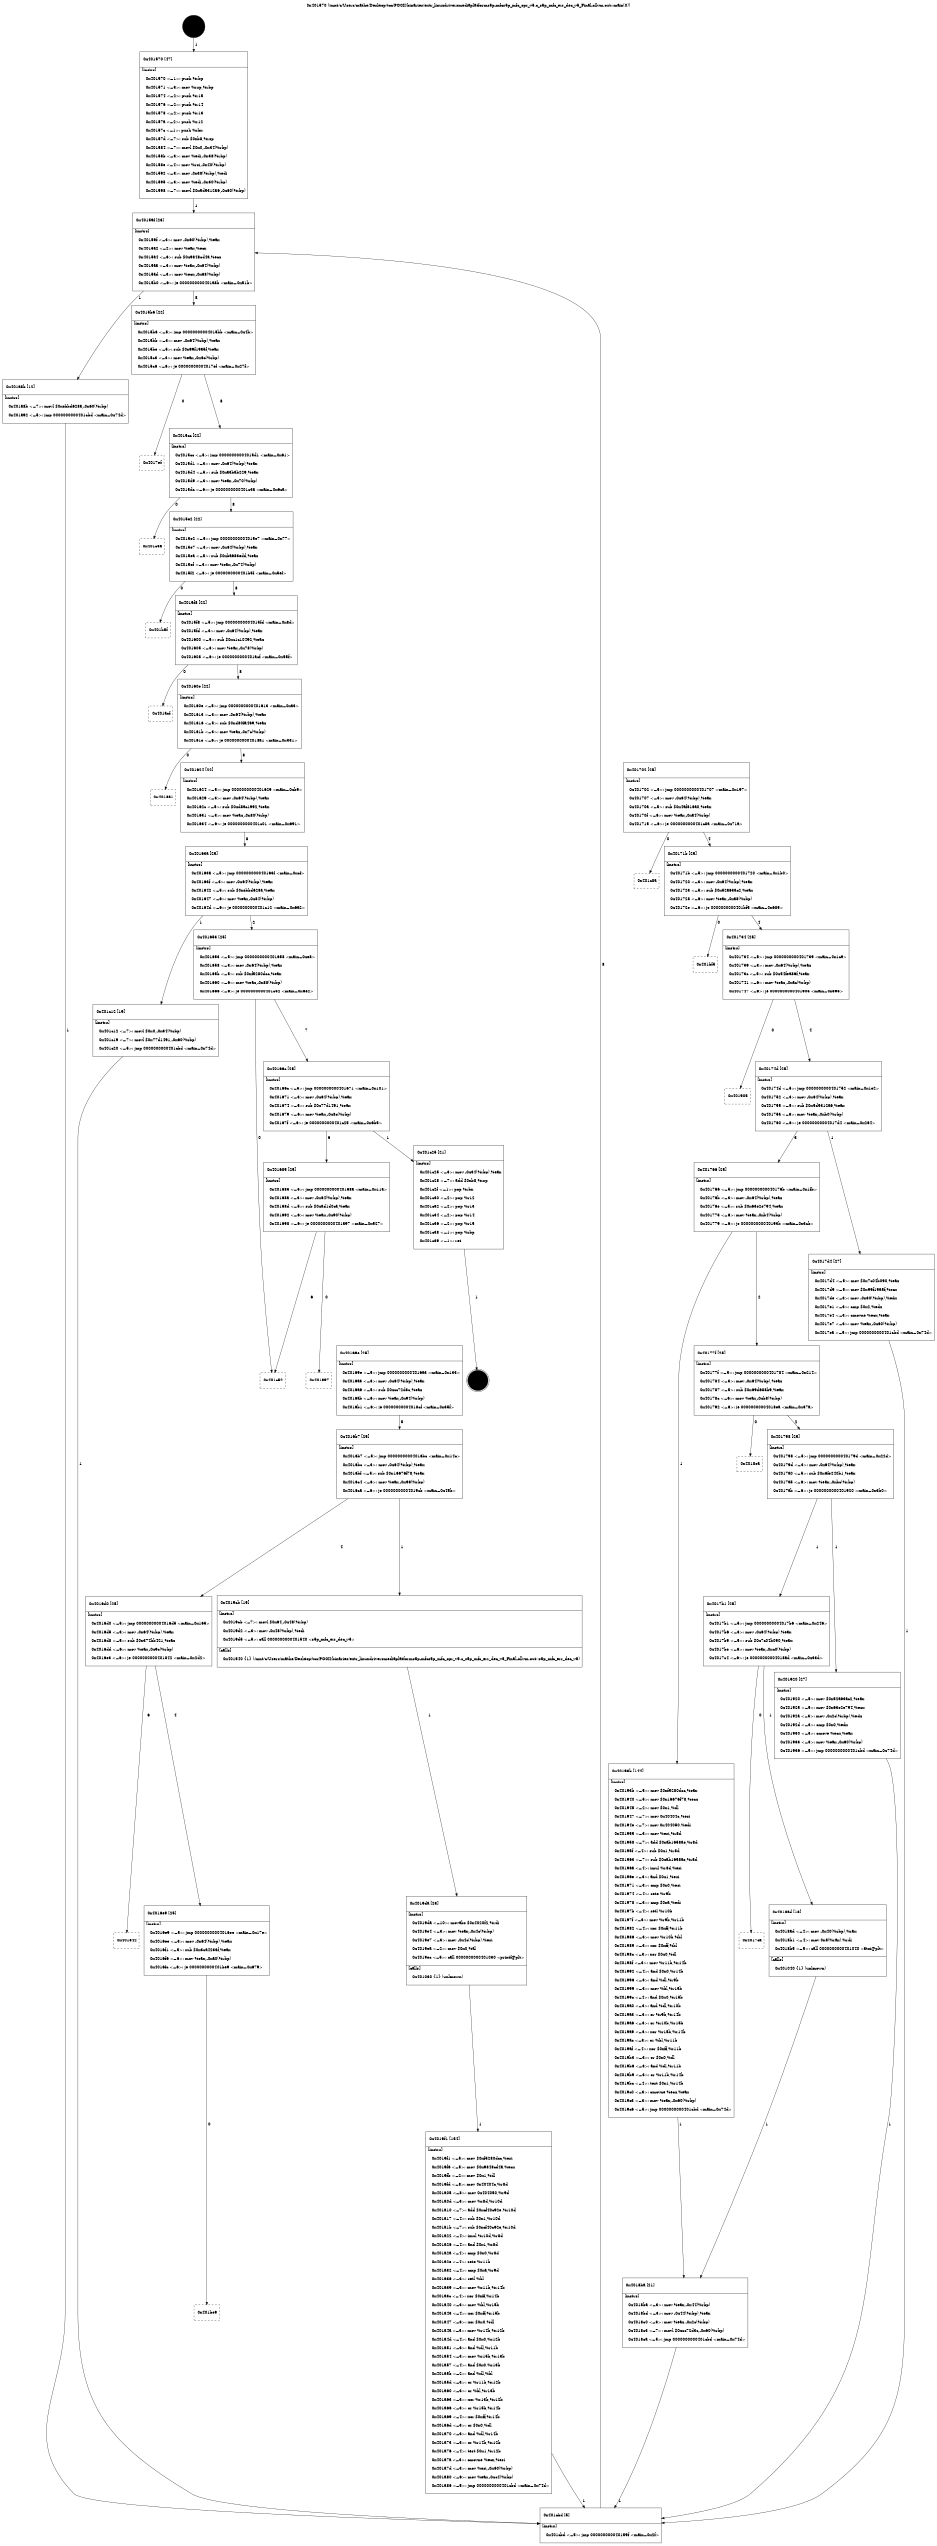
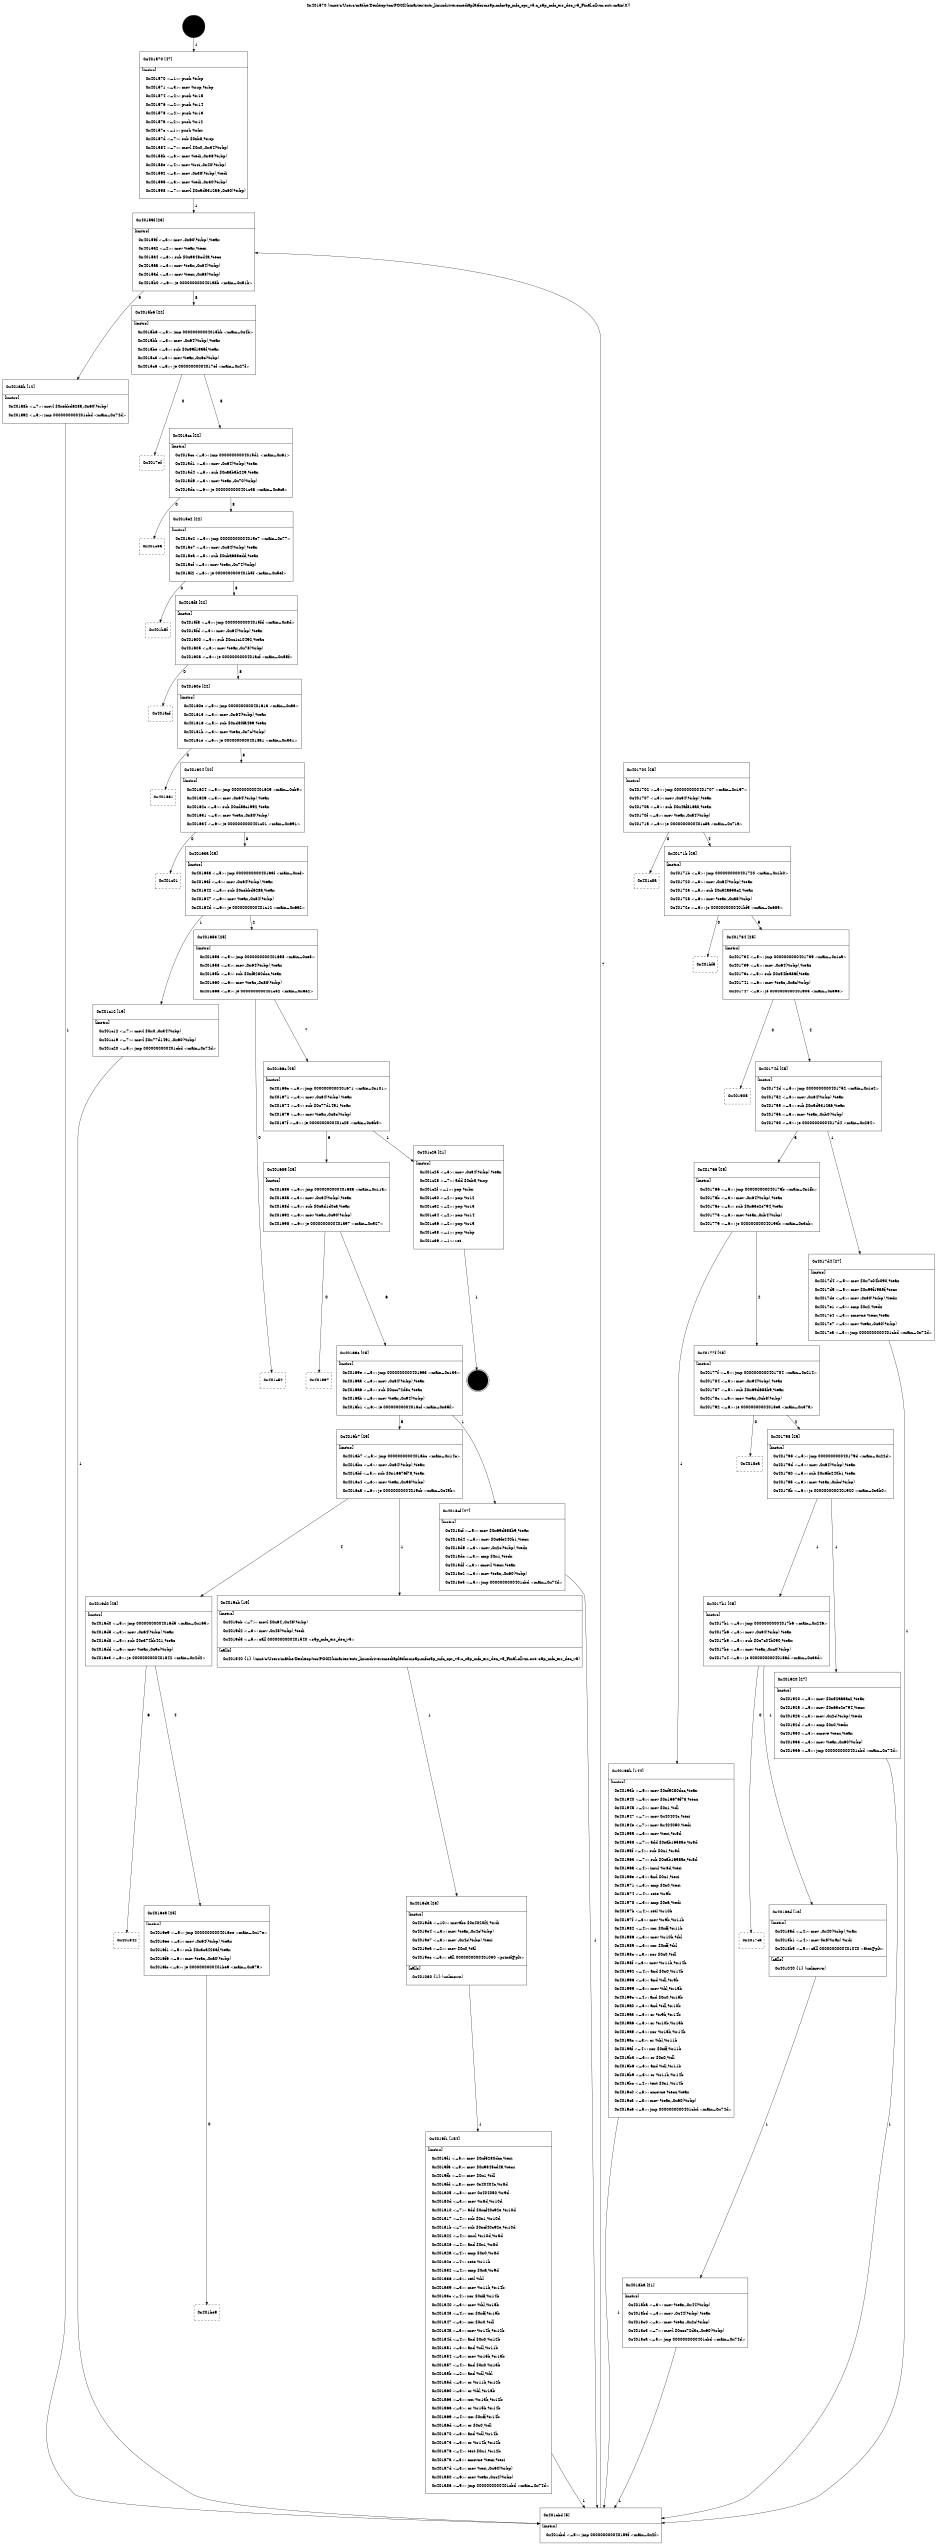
(139, 298) -> (139, 298)
none -> (168, 881)
(758, 923) -> (758, 923)
(603, 965) -> (603, 965)
(296, 1301) -> (363, 1287)
none -> (502, 1547)
(681, 2196) -> (607, 2311)
